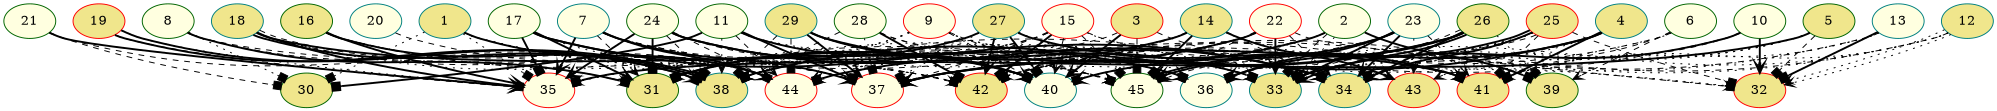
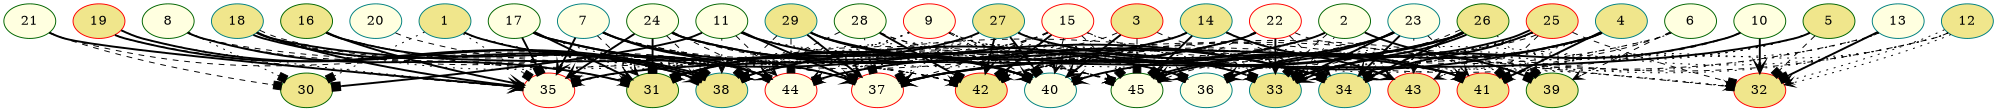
(437, 61) -> (437, 61)
